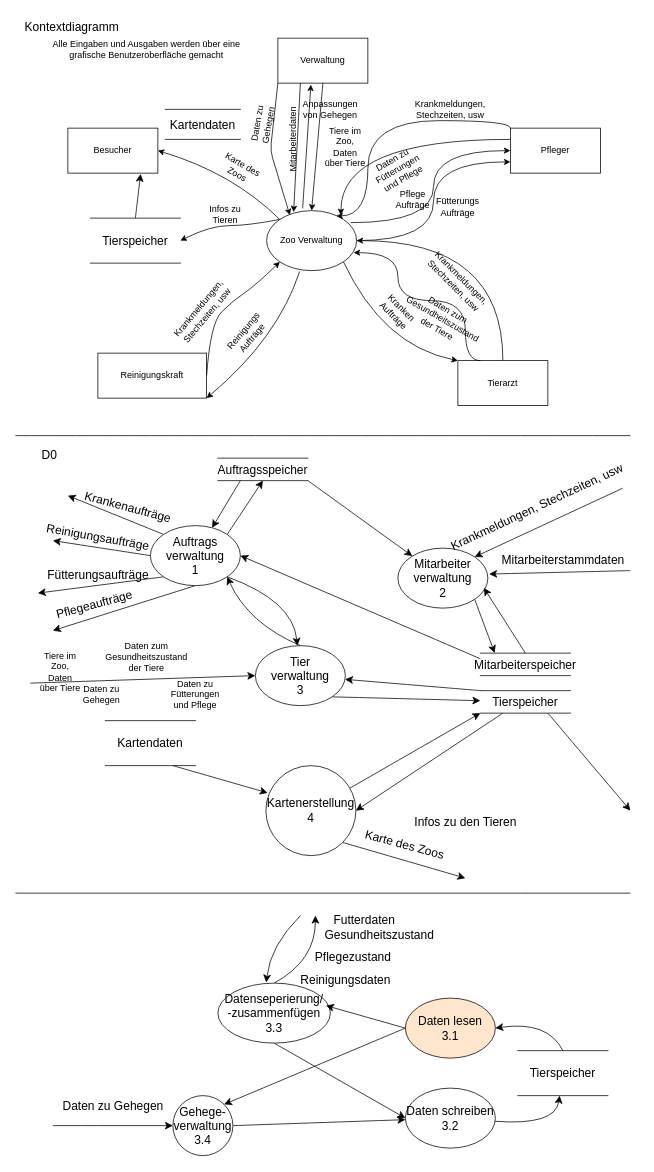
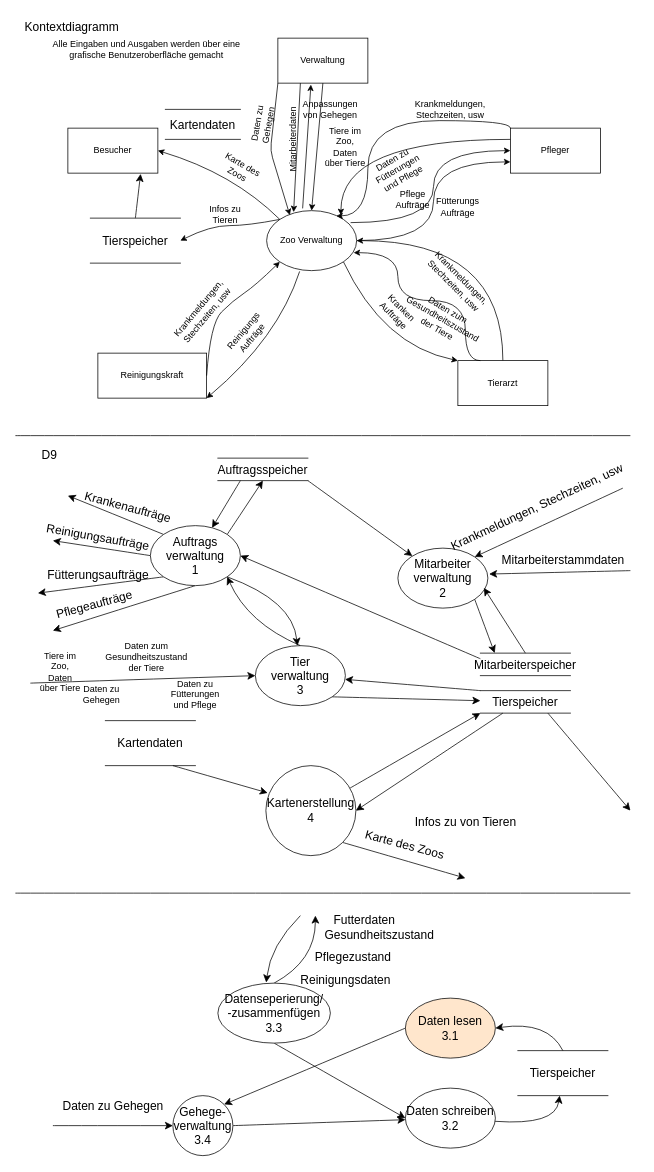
(50, 454) -> (50, 454)
(466, 822) -> (466, 822)
(366, 1017) -> none
